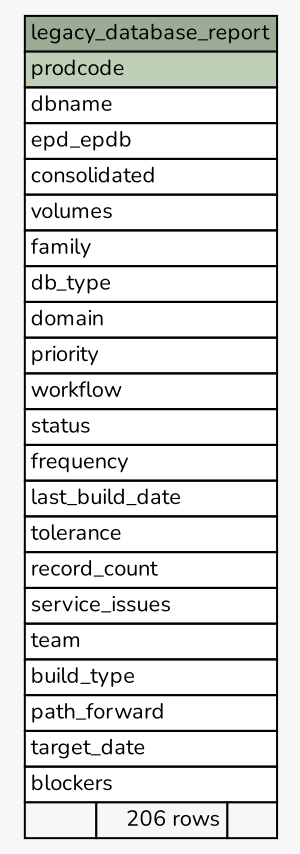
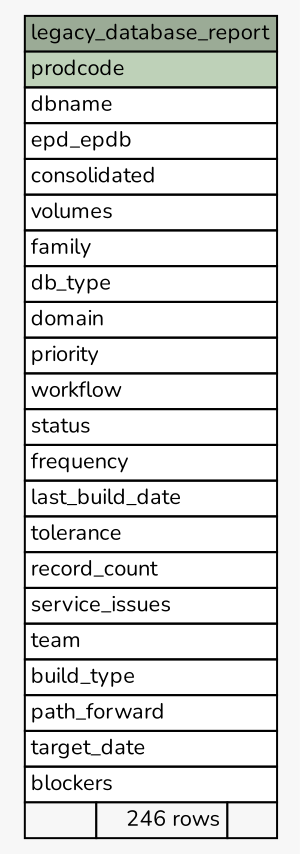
(174, 819) -> (174, 819)
